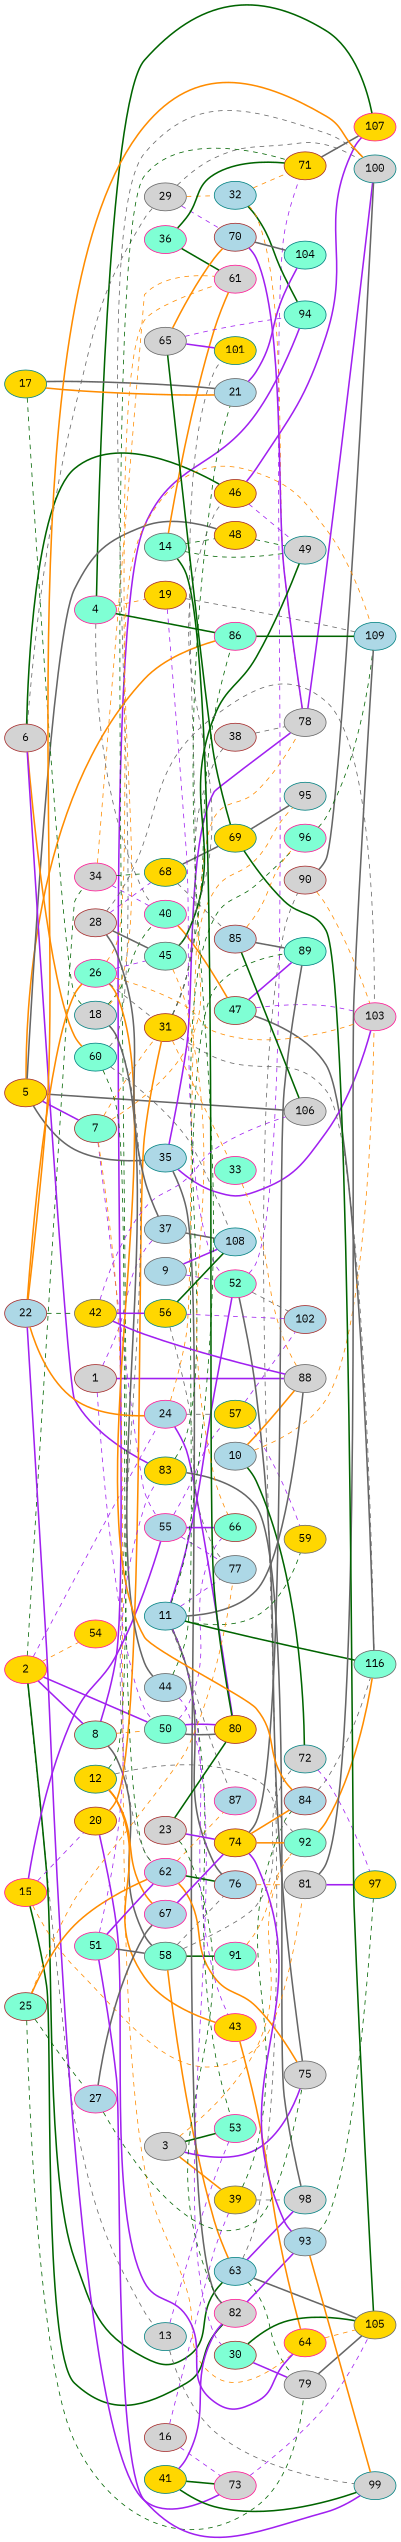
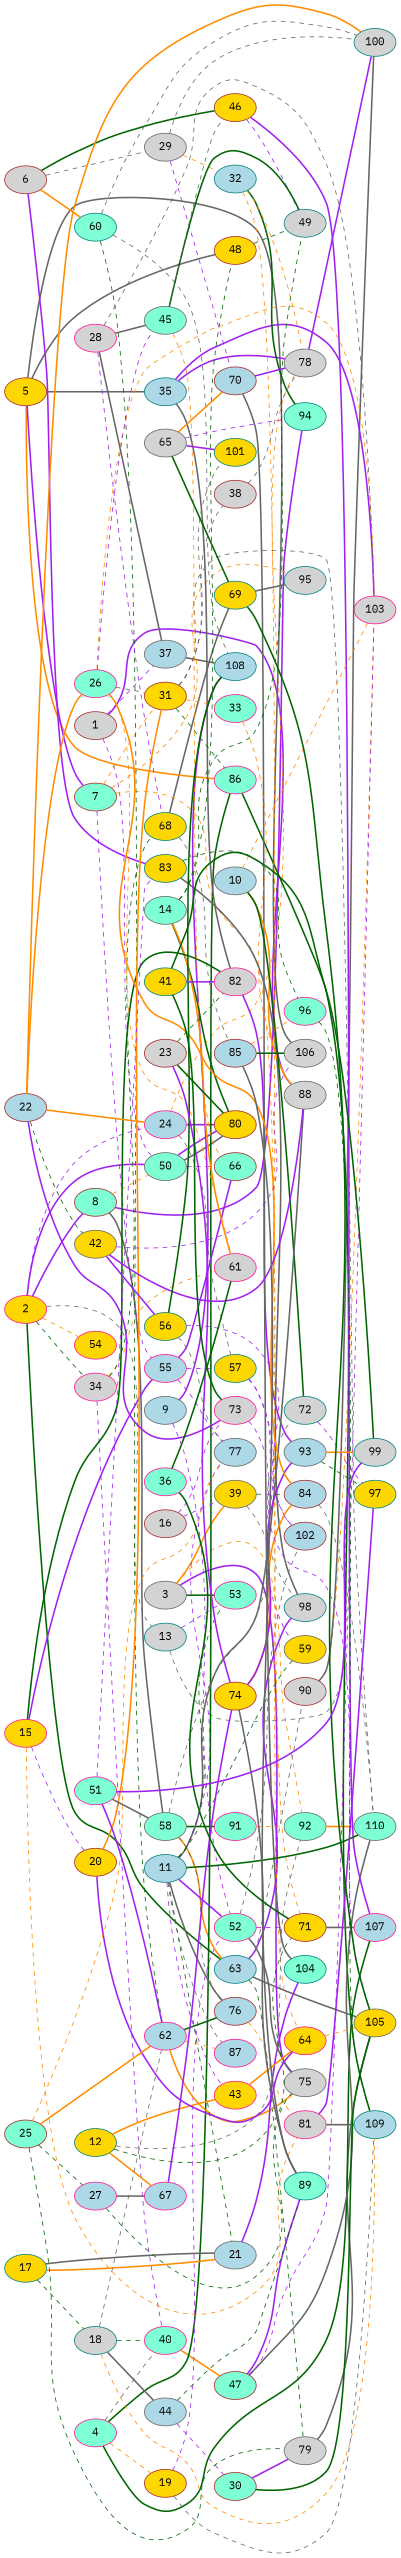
(375, 127) -> (375, 1927)
(95, 923) -> (95, 338)
(375, 1664) -> (375, 1827)
(268, 1843) -> none
(305, 1885) -> (305, 2125)
